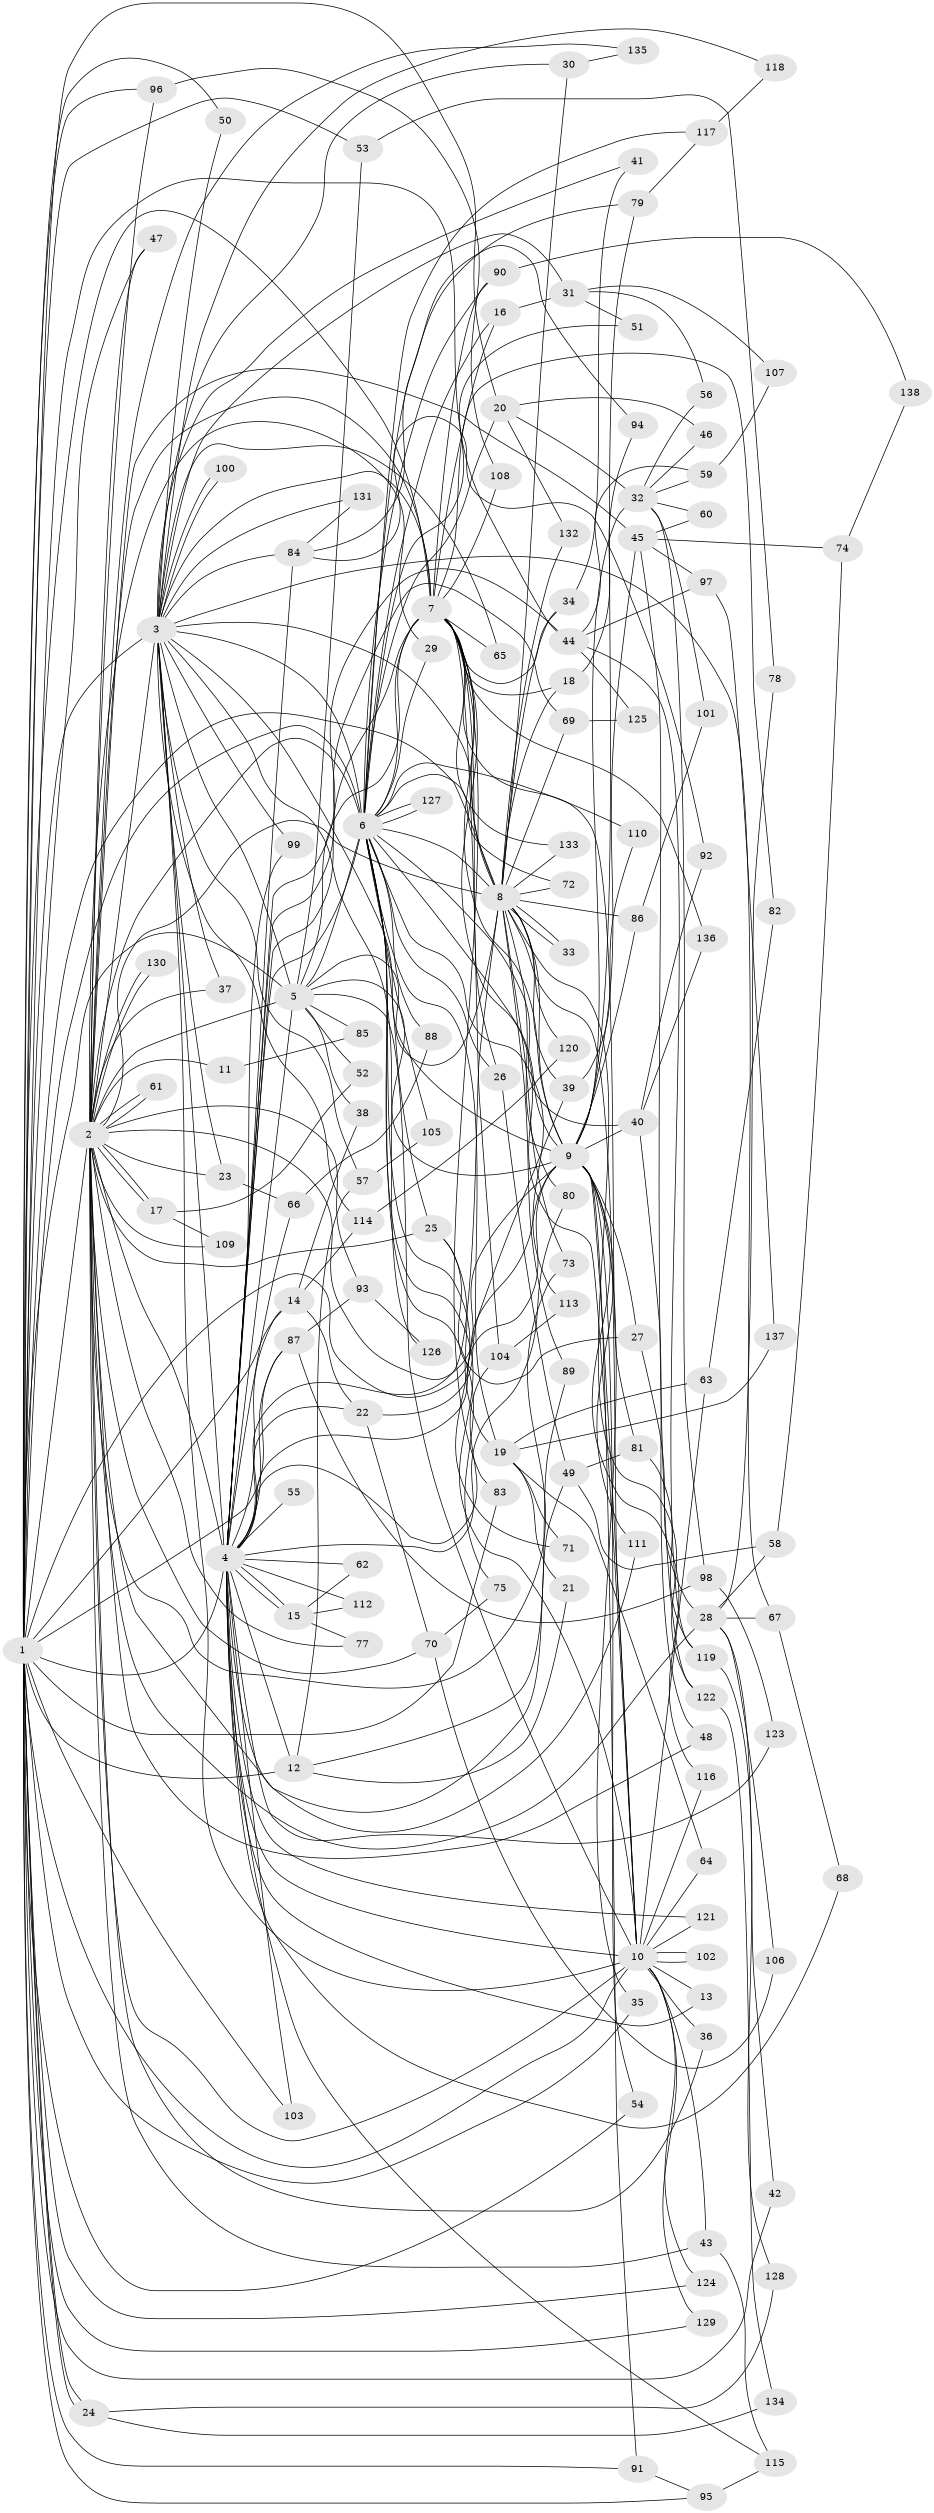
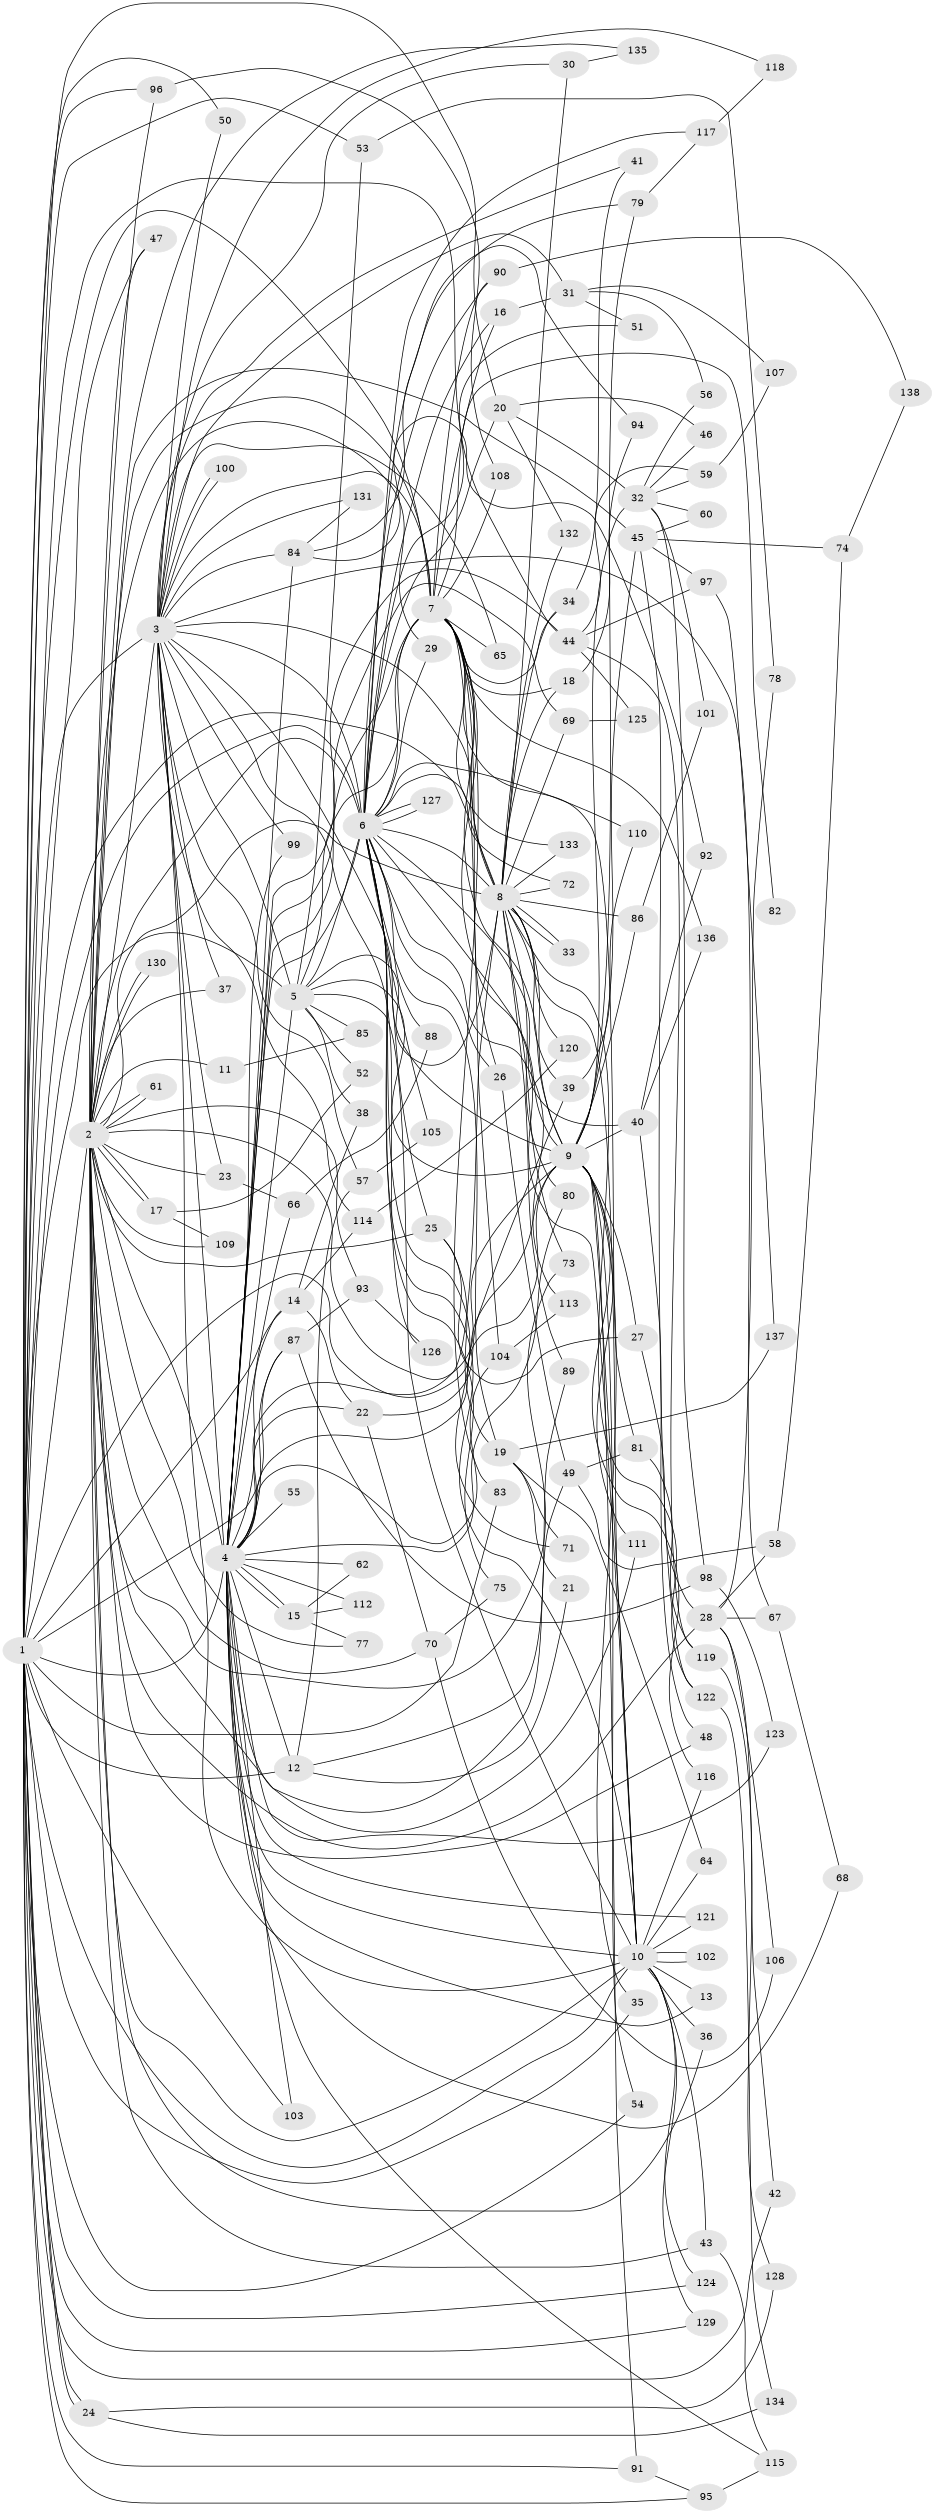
(166, 1039) -> none
(707, 1381) -> none
